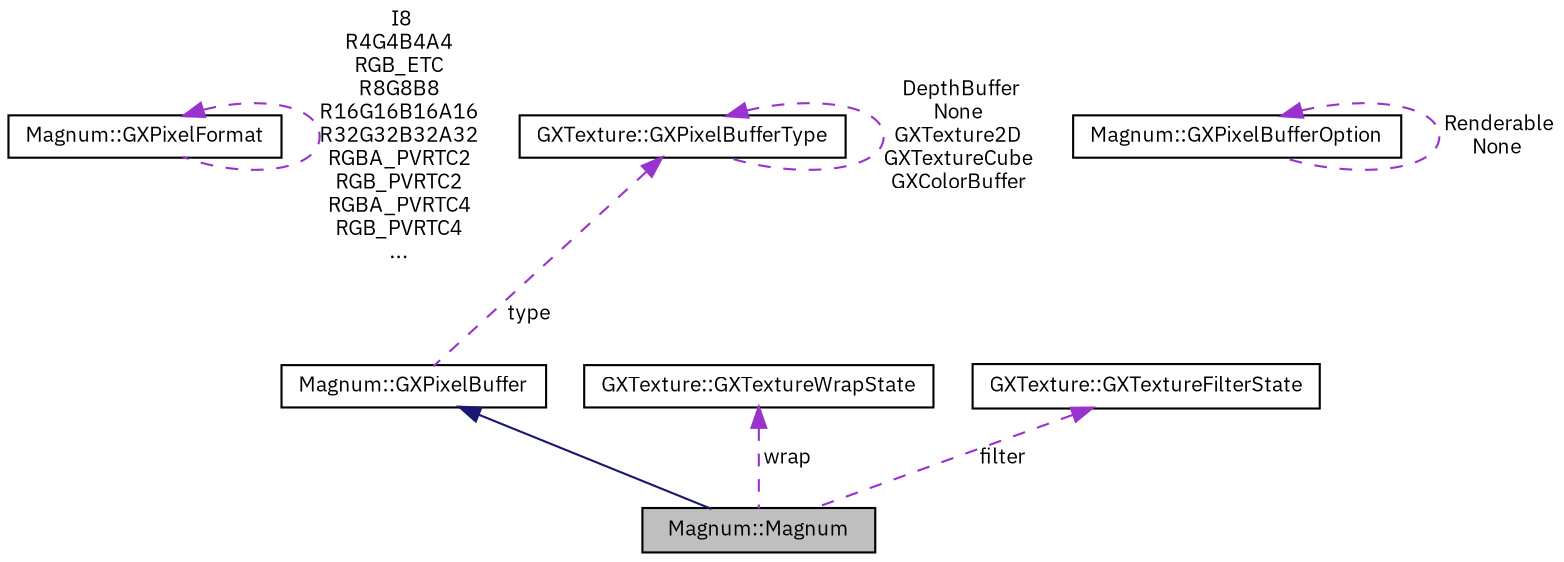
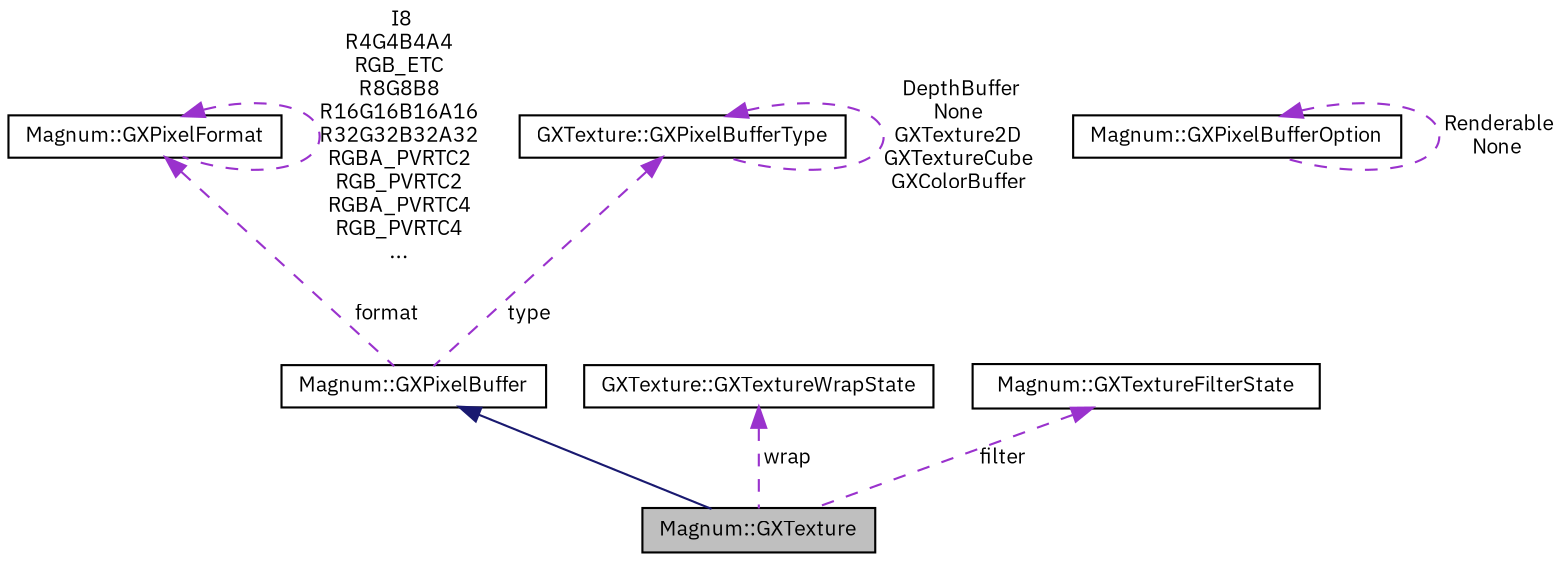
none -> (288, 269)
(1146, 386) -> (1146, 386)
(759, 530) -> (759, 530)
